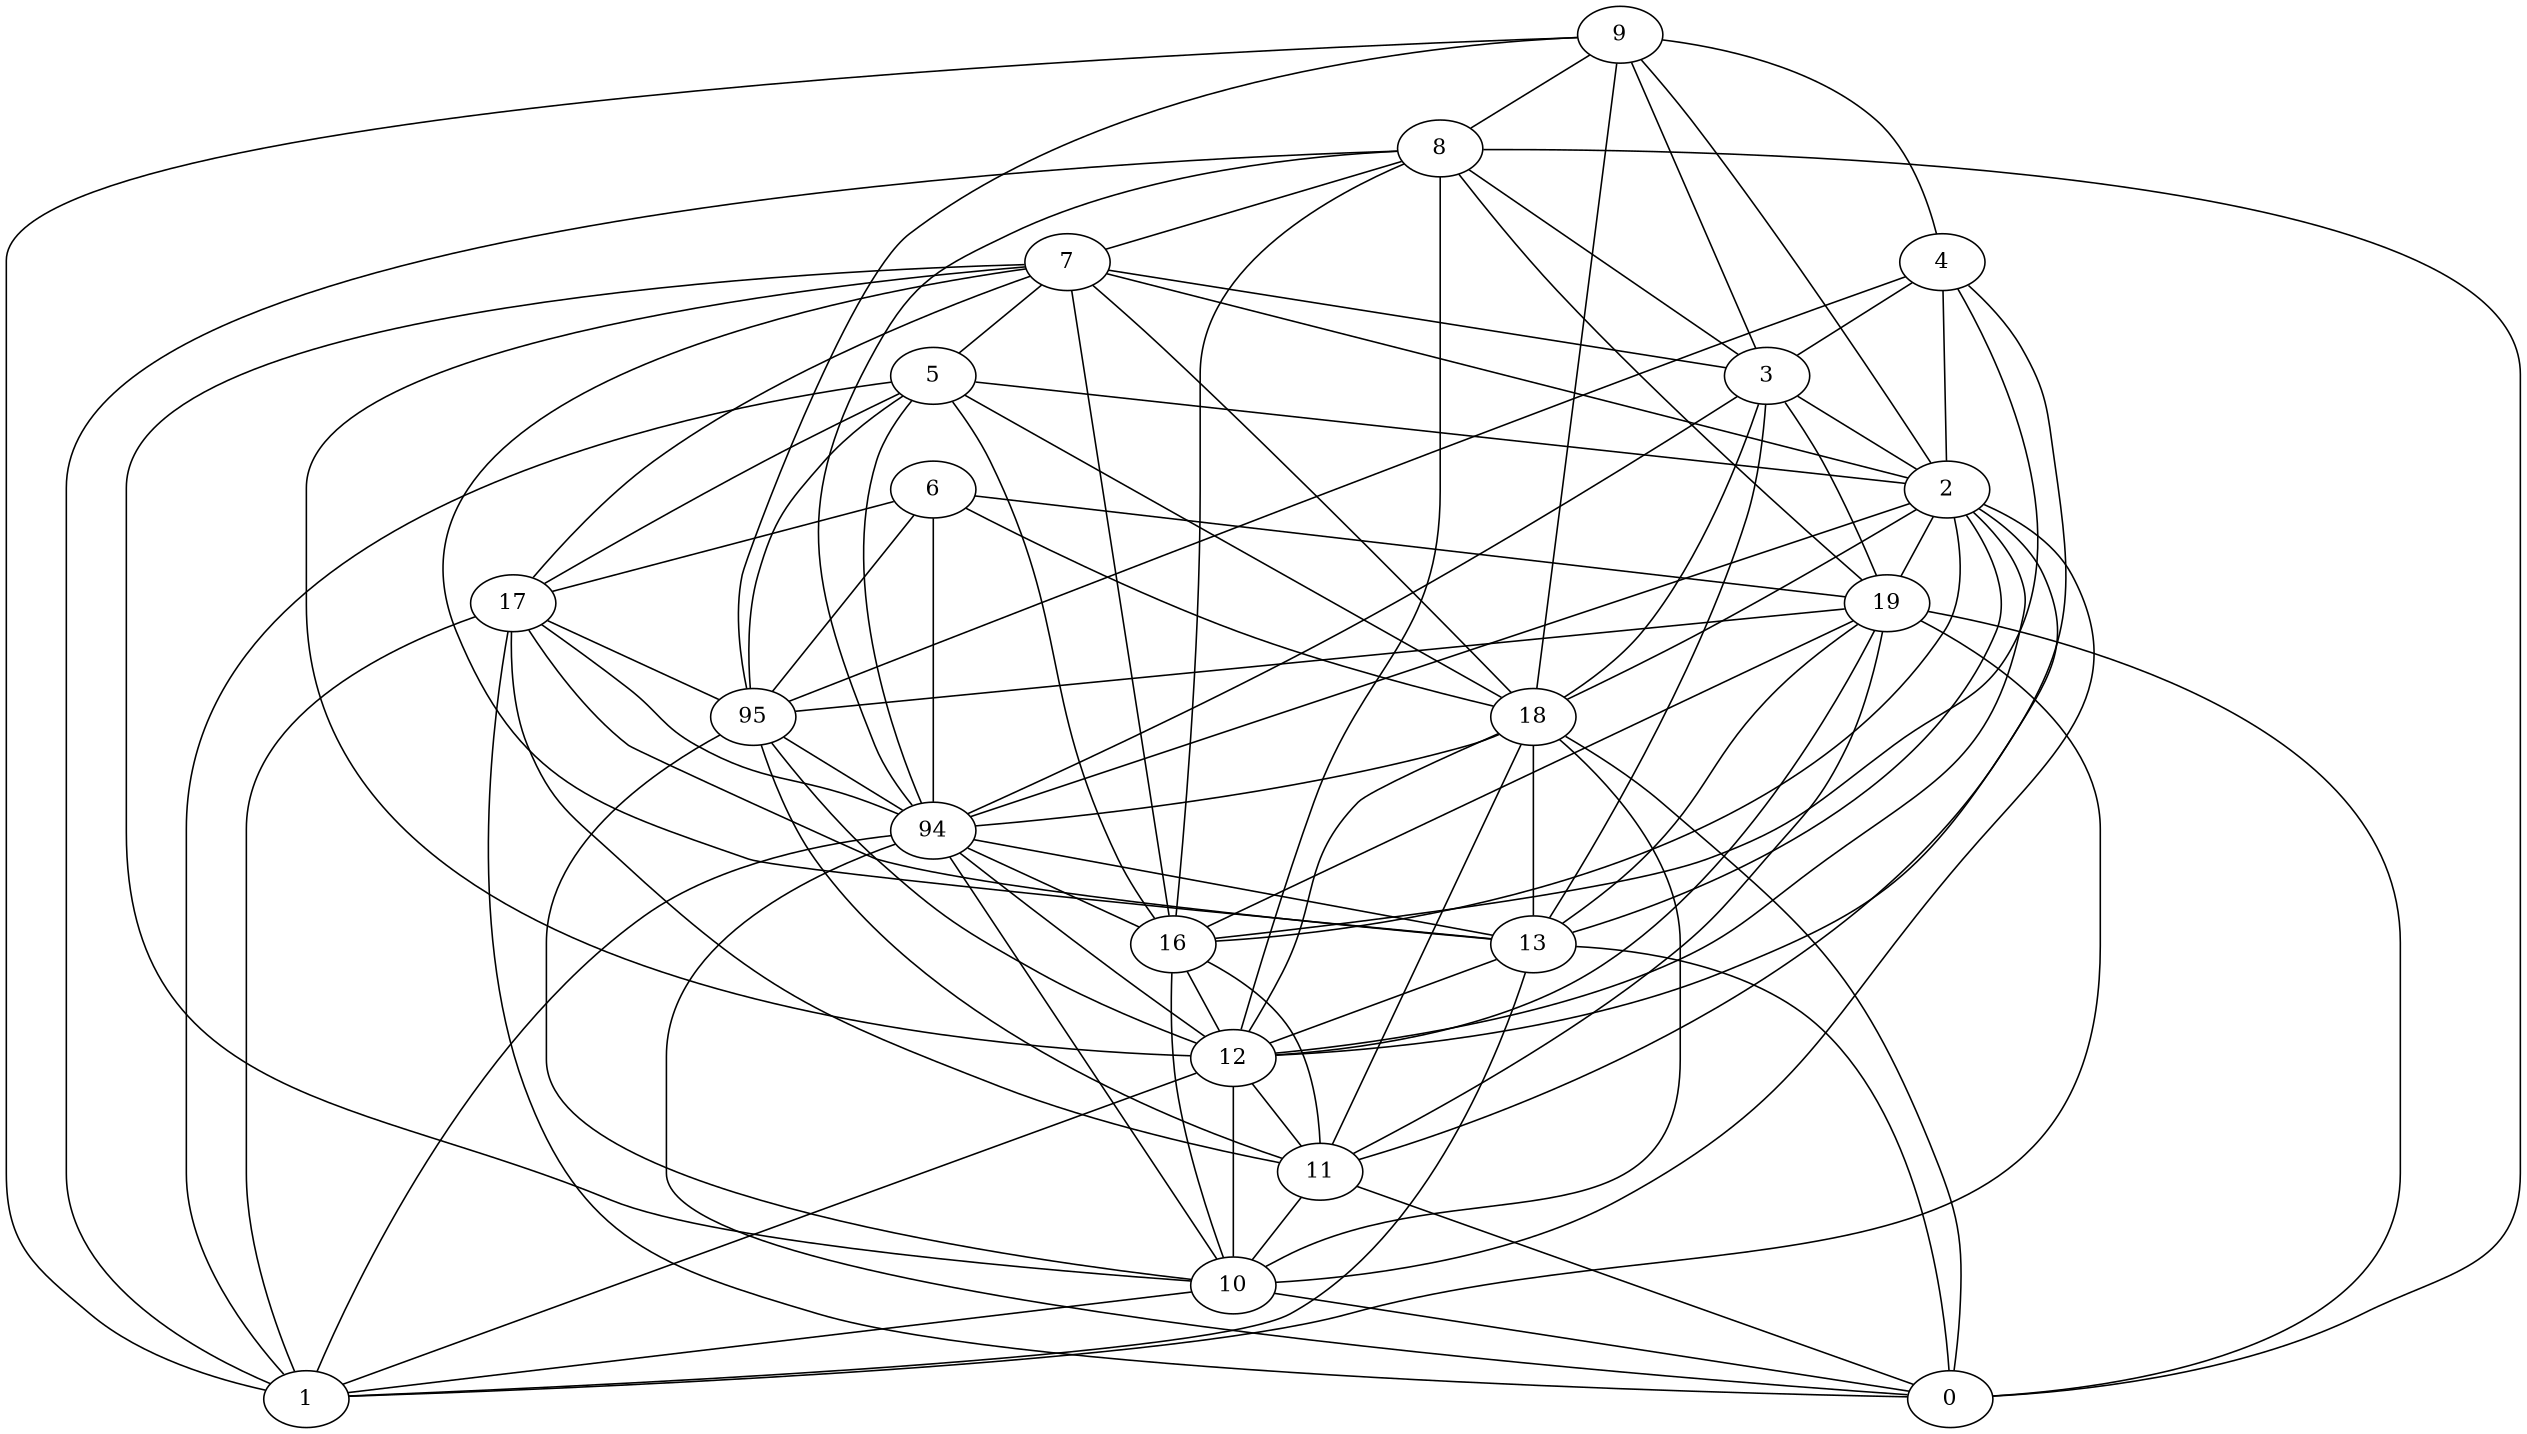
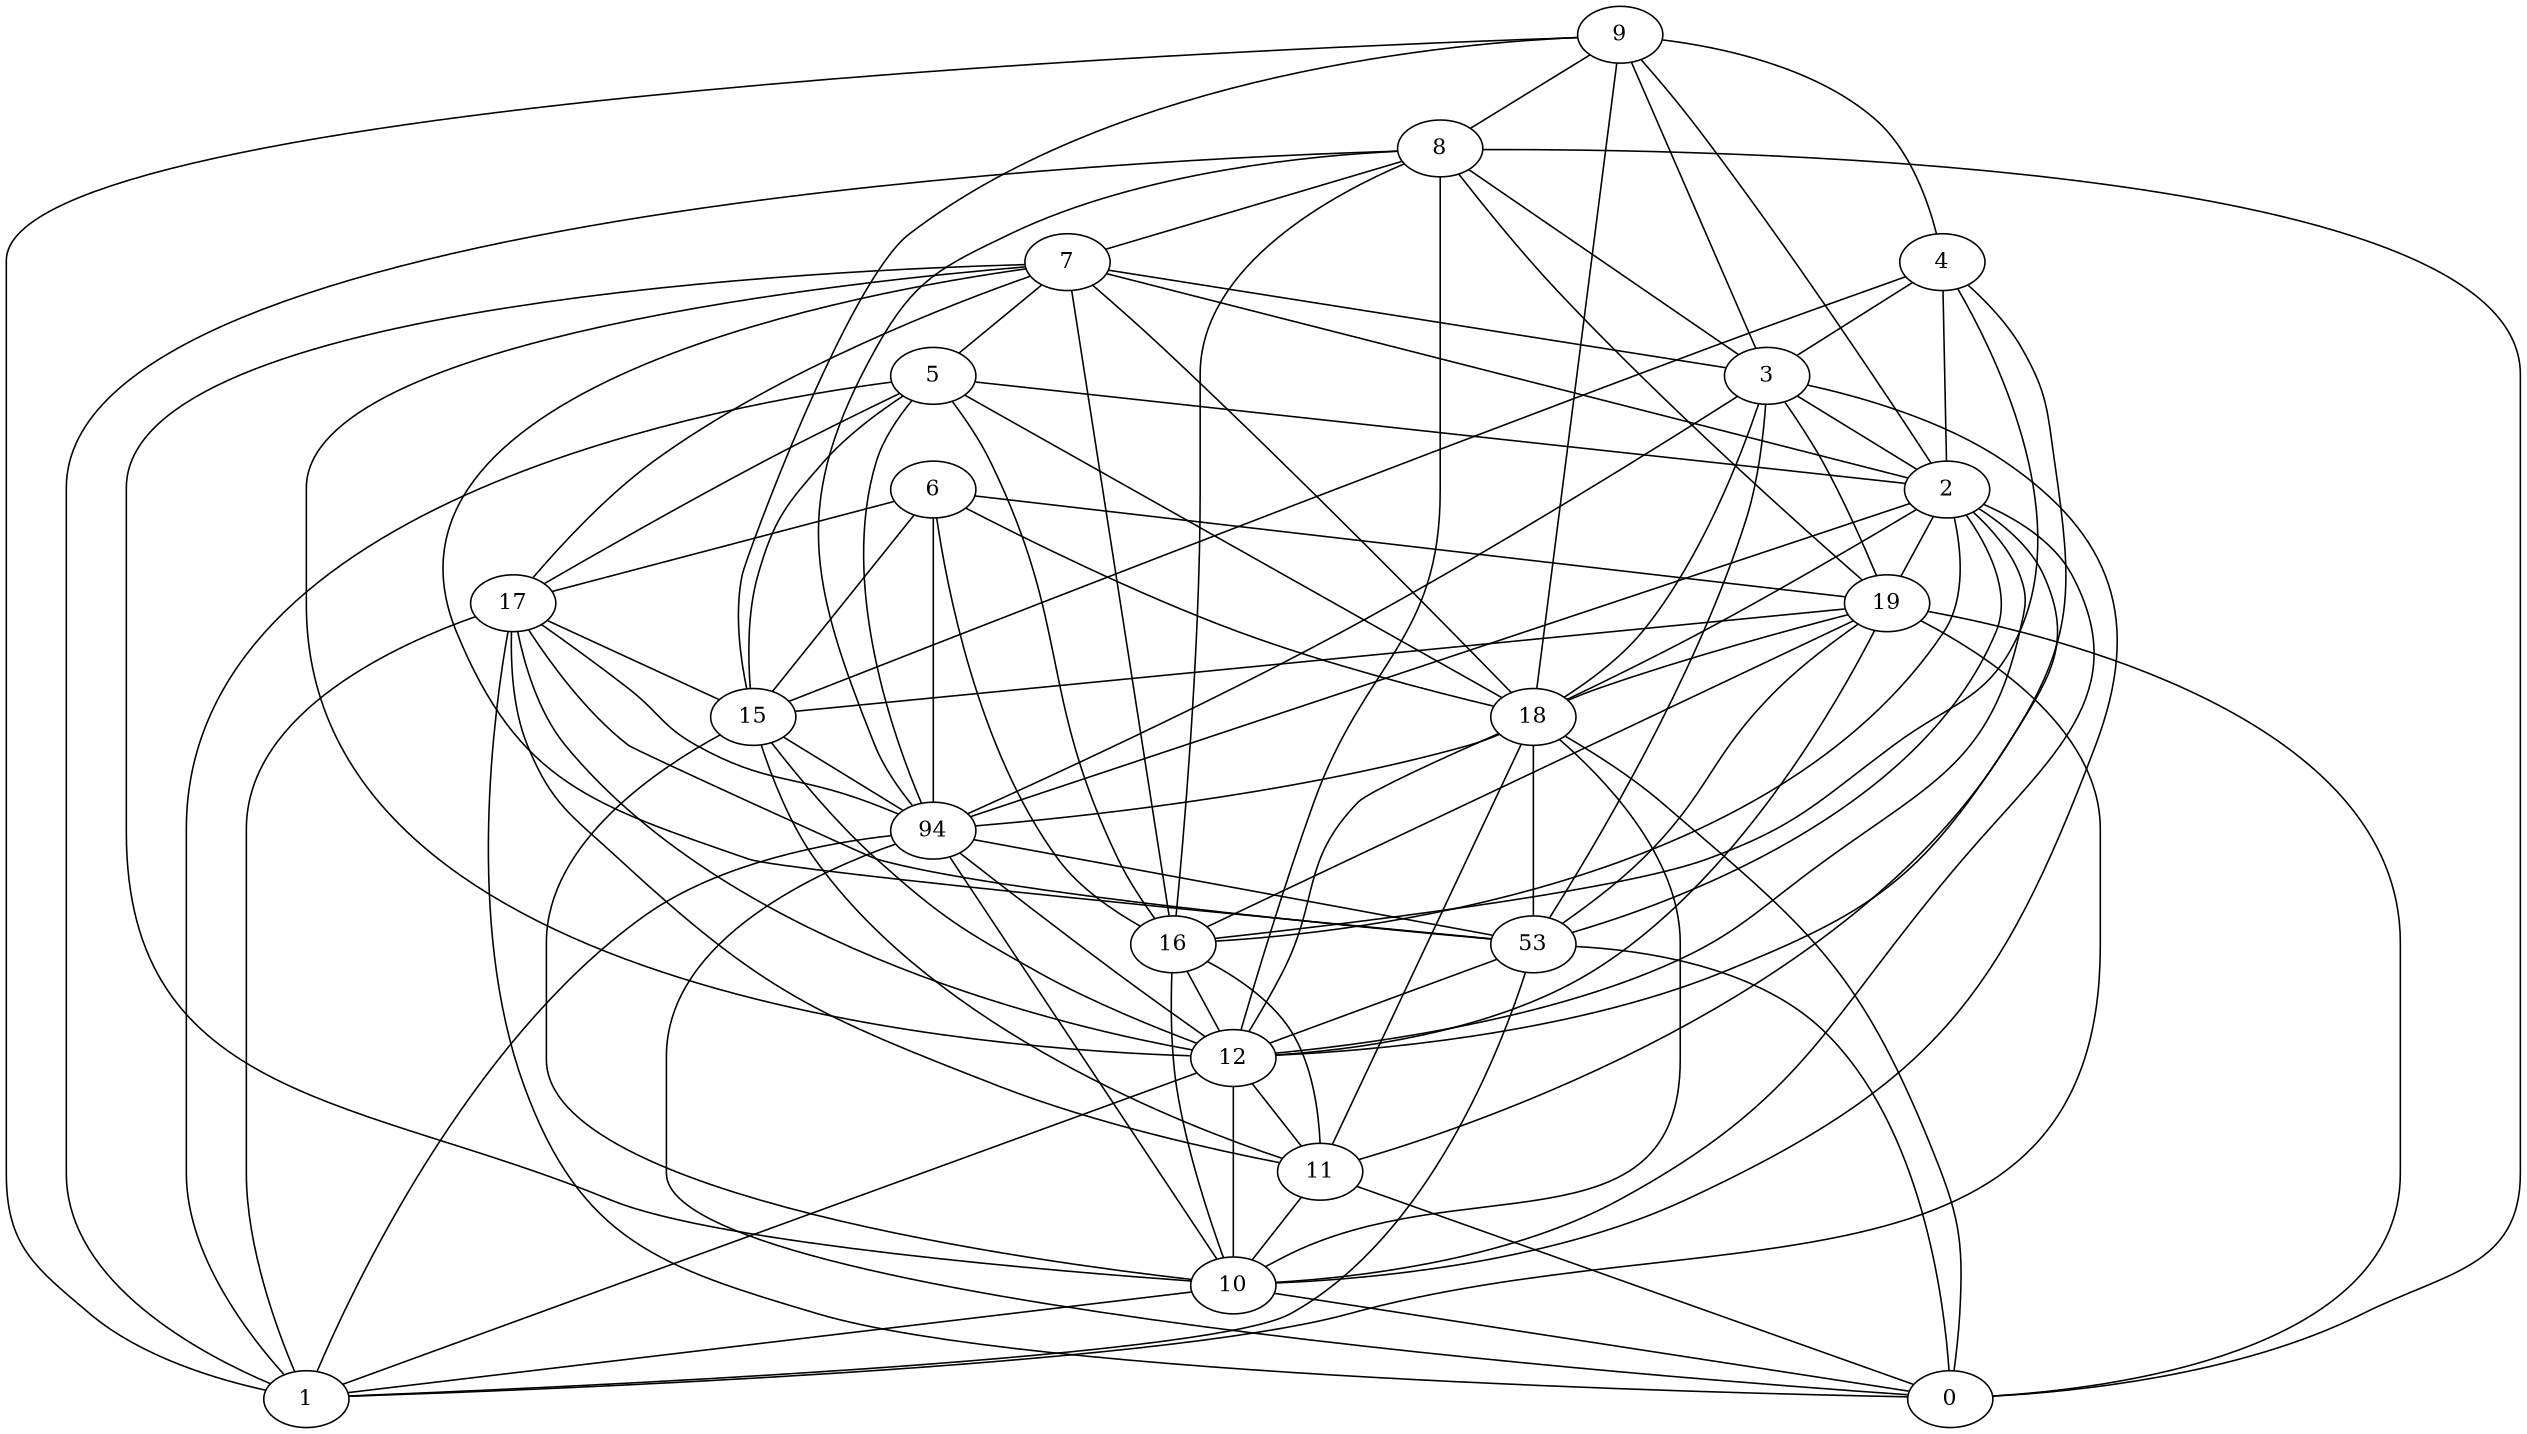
(753, 717) -> (753, 717)
(1032, 878) -> (997, 746)
none -> (797, 921)
(1693, 936) -> (1707, 654)
(1533, 944) -> (1533, 944)
none -> (1984, 977)
